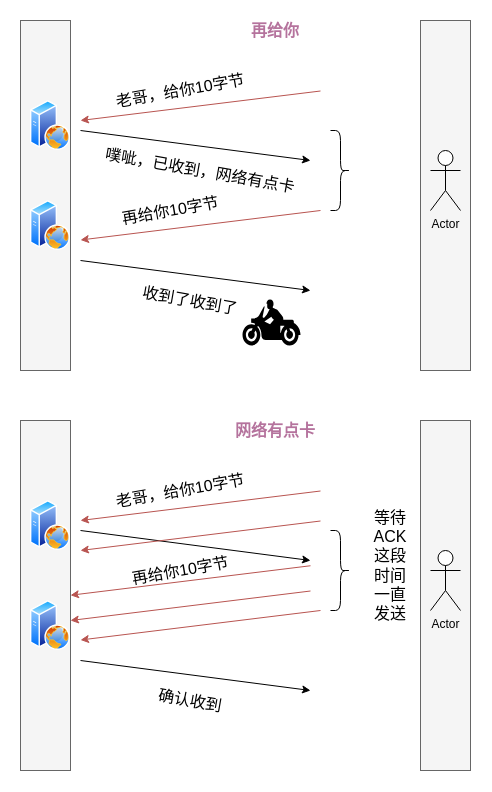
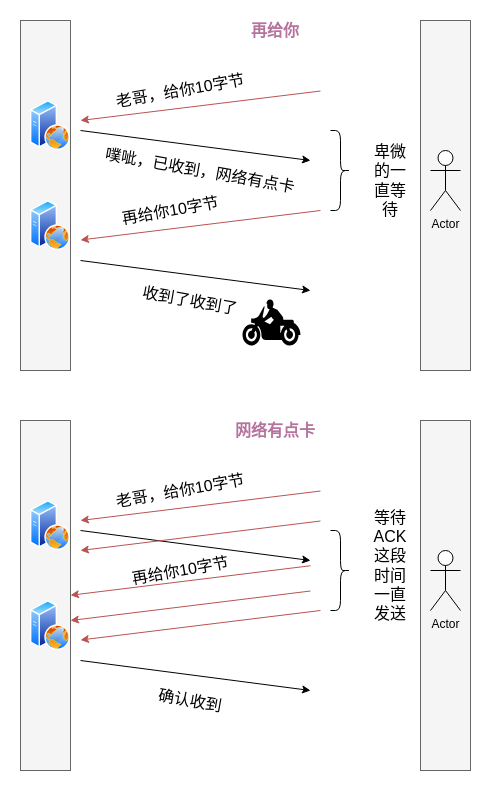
none -> (391, 181)
